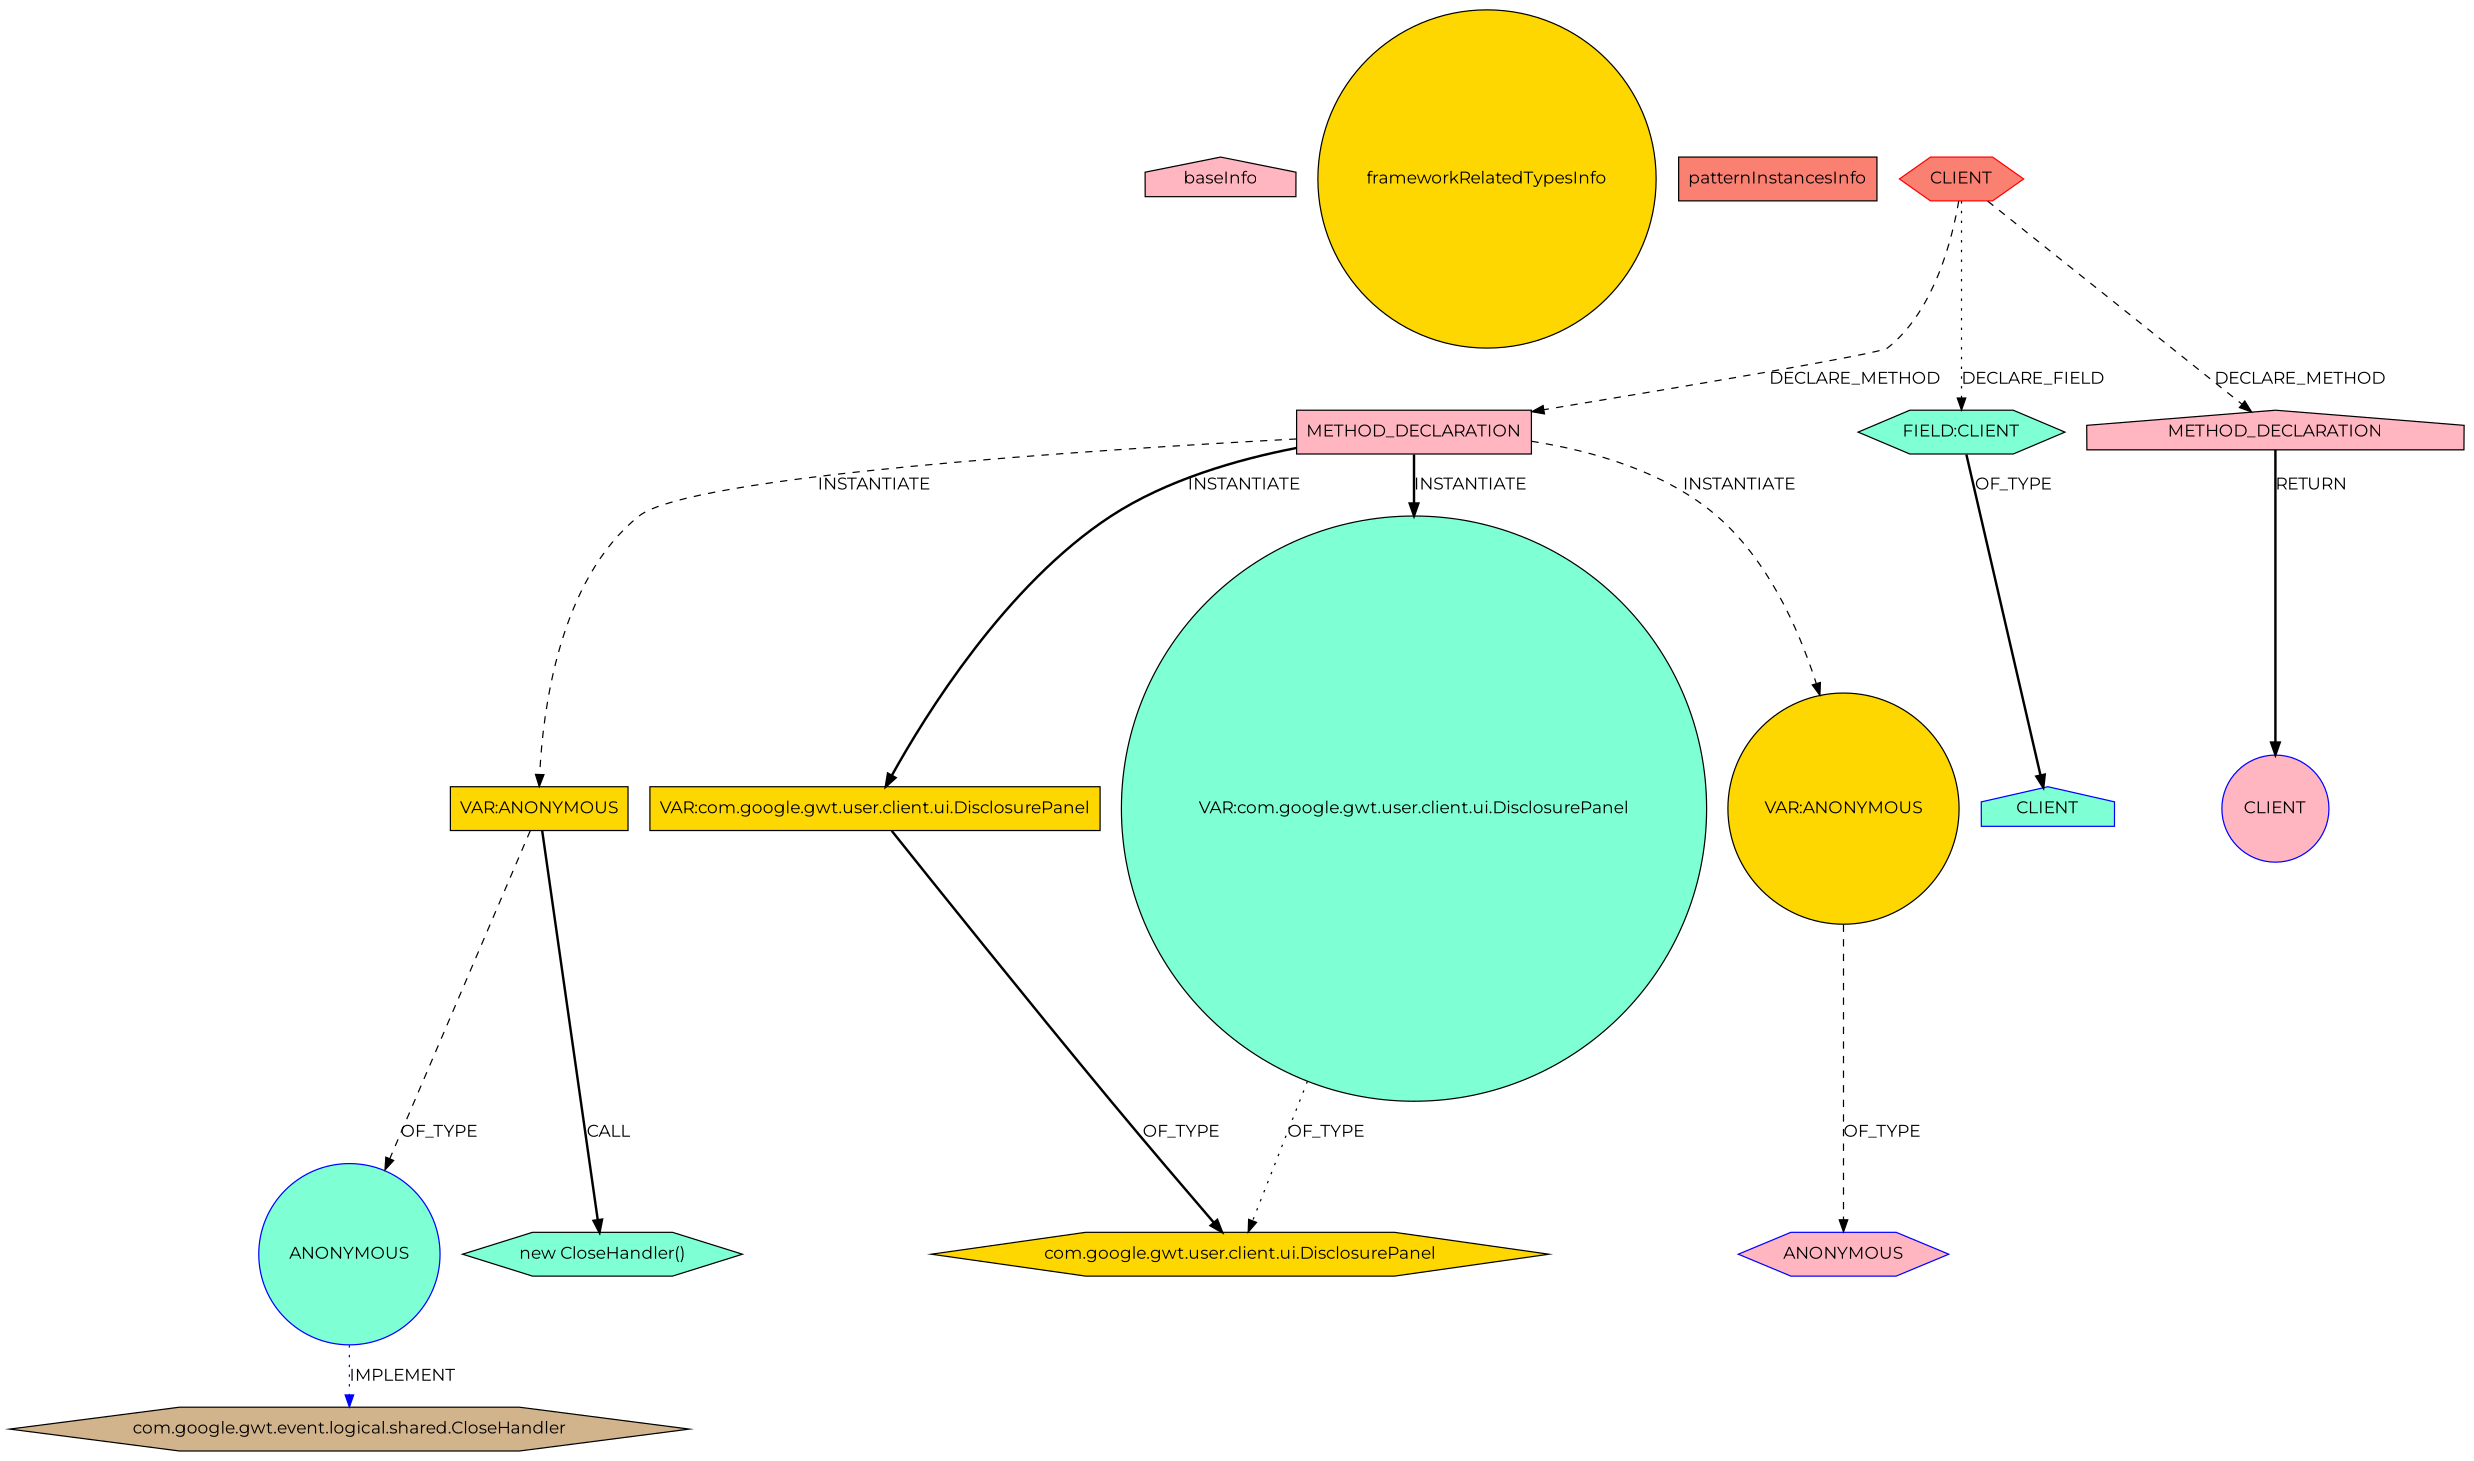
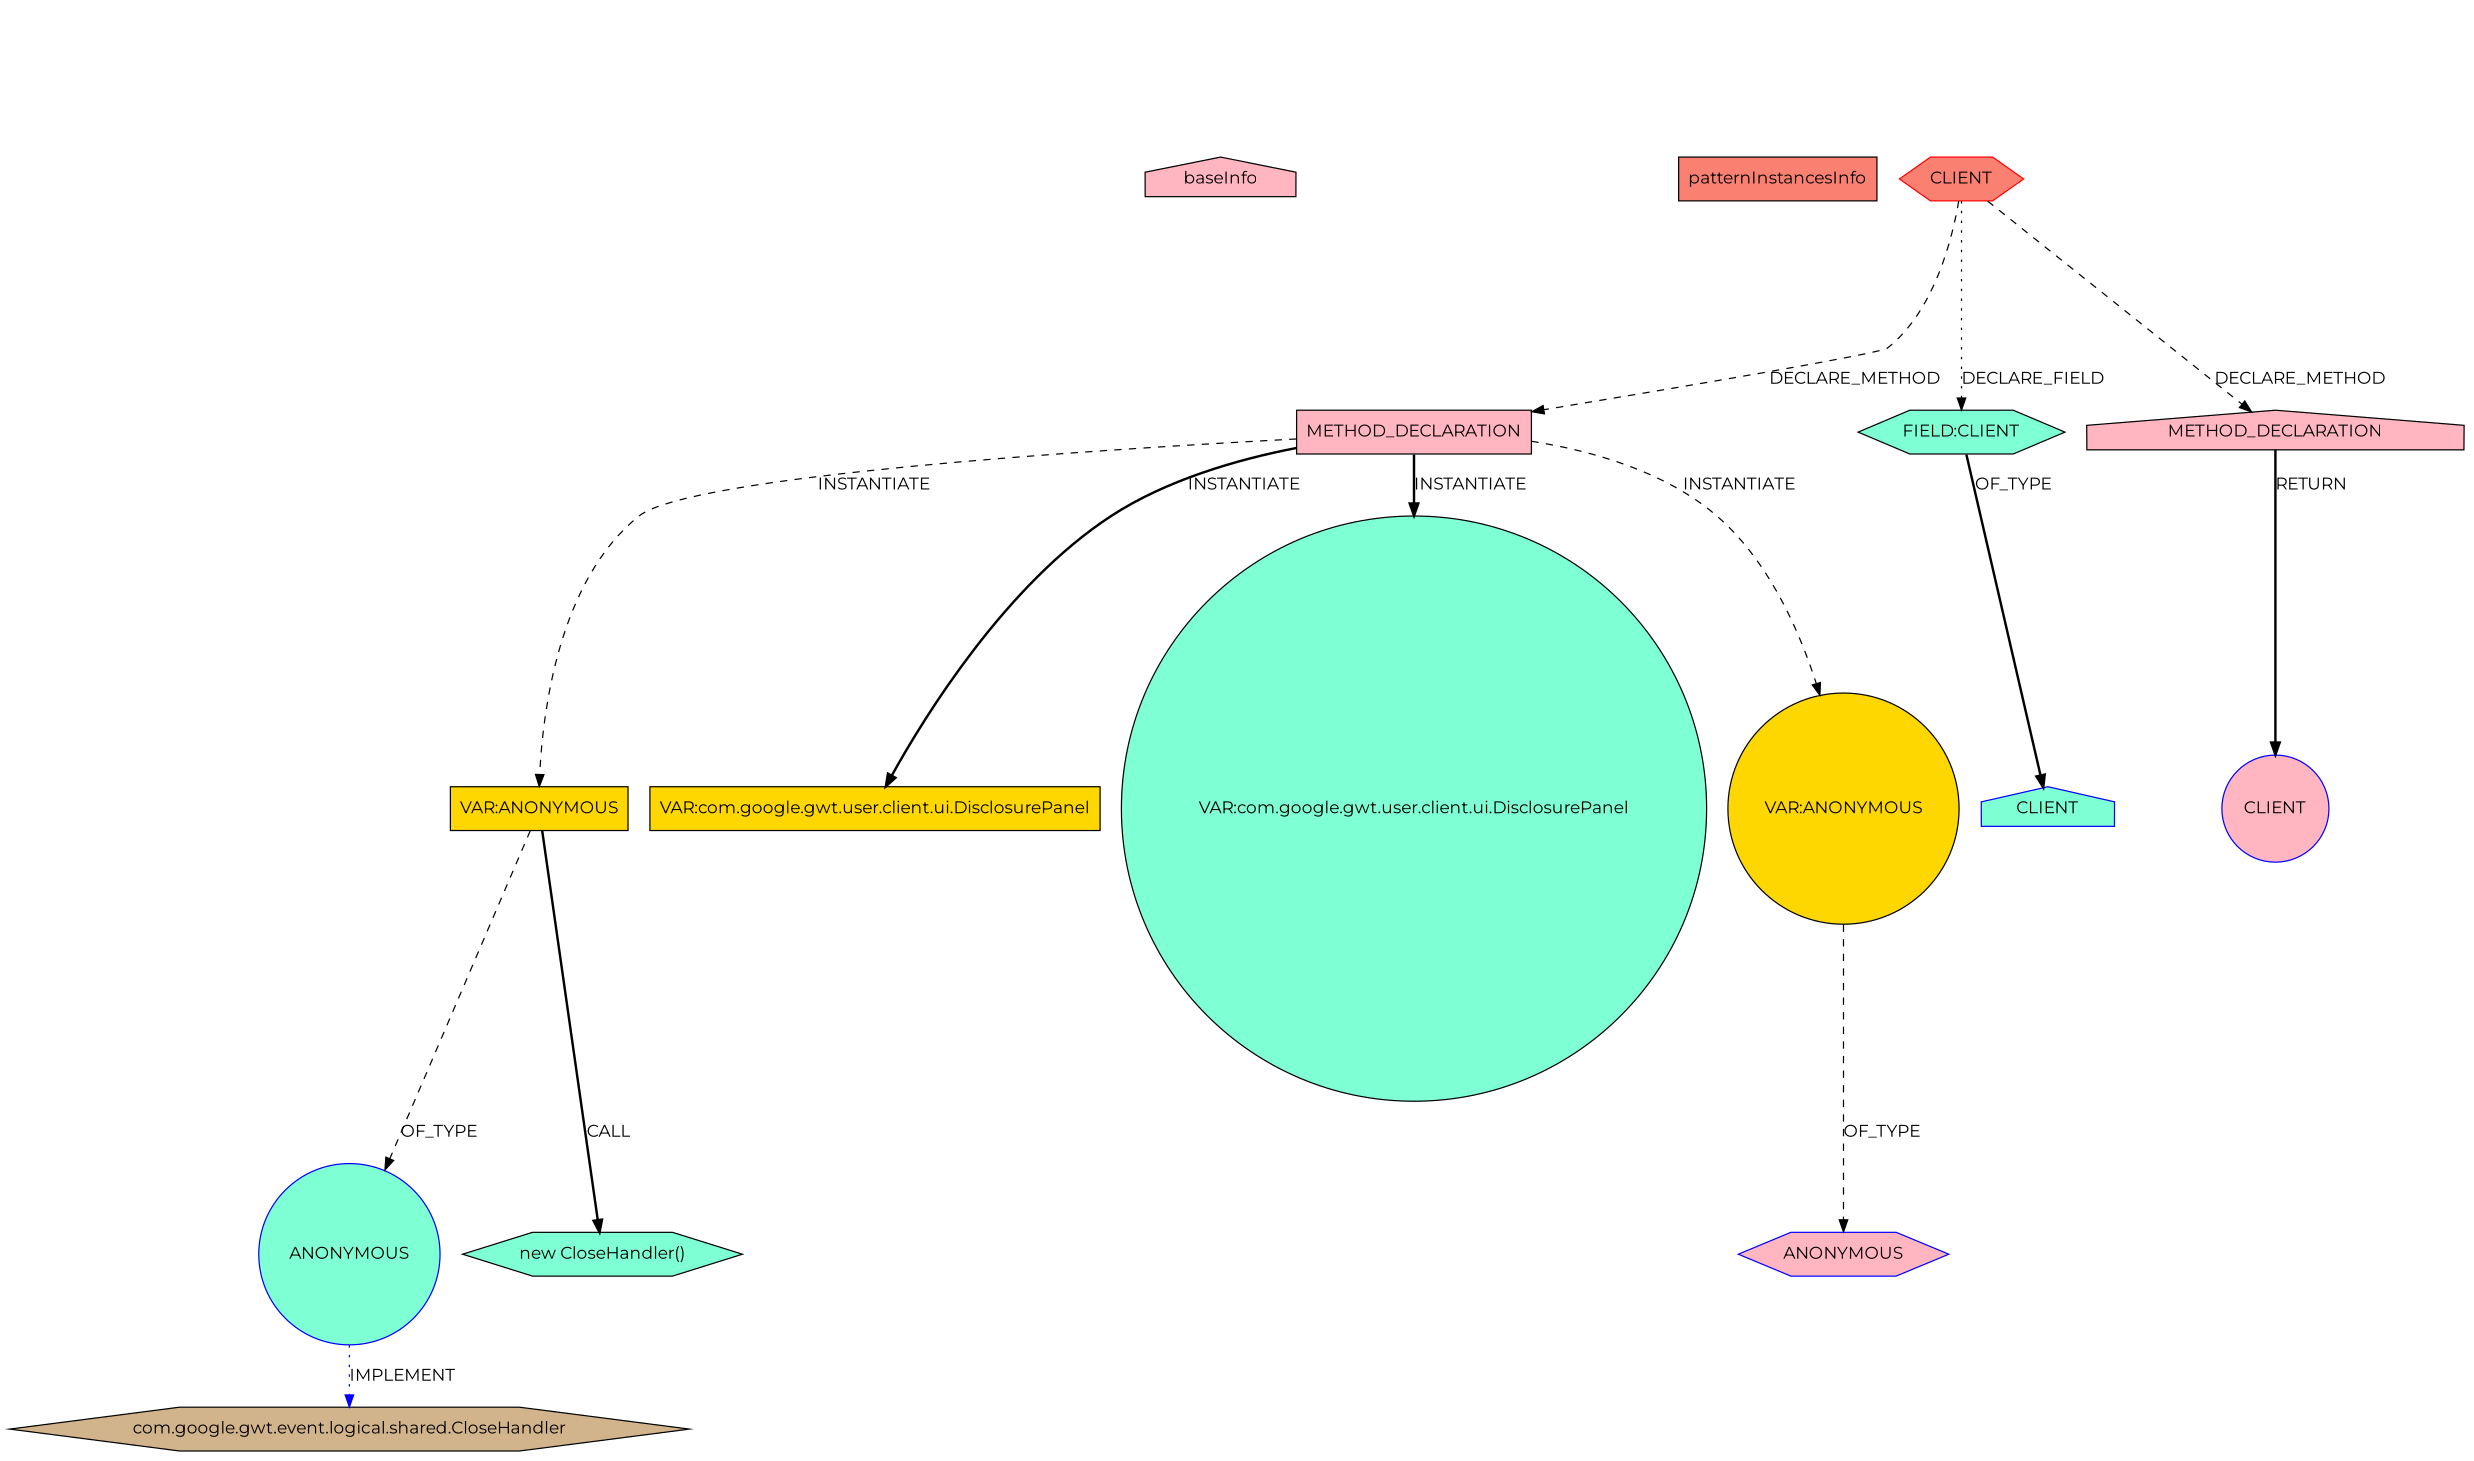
(1487, 179) -> none
(1240, 1254) -> none
